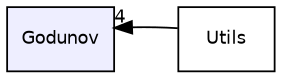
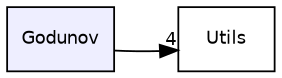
(155, 27) -> (137, 51)
